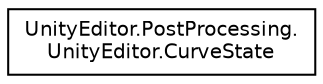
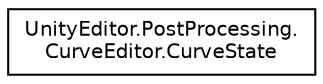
(162, 42) -> (162, 42)
